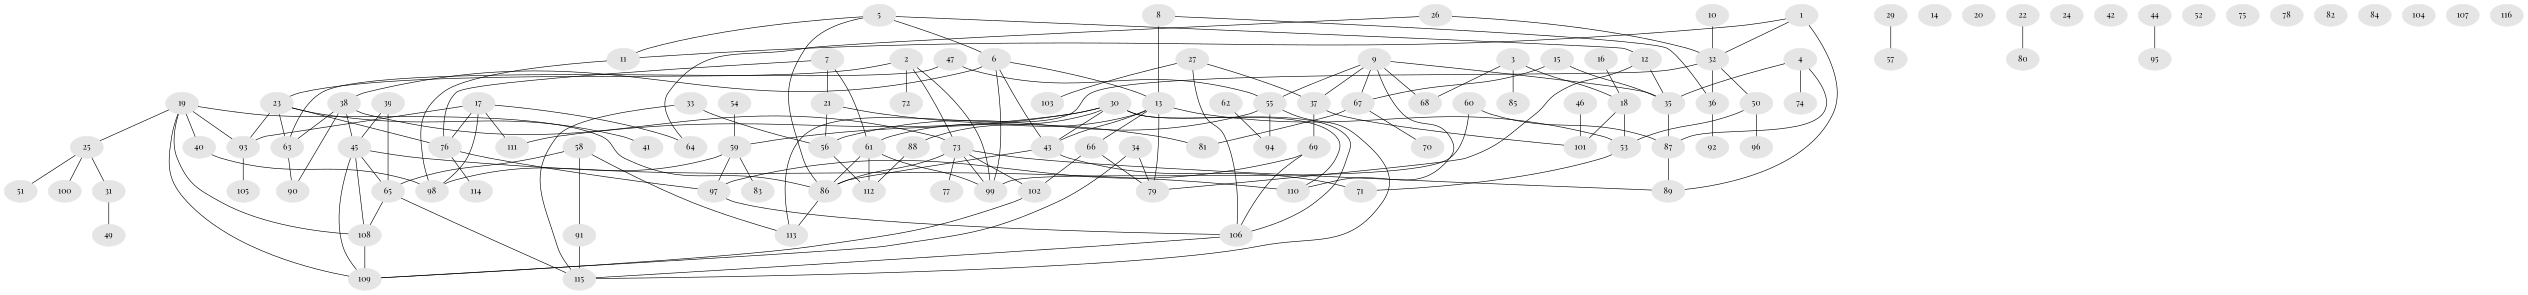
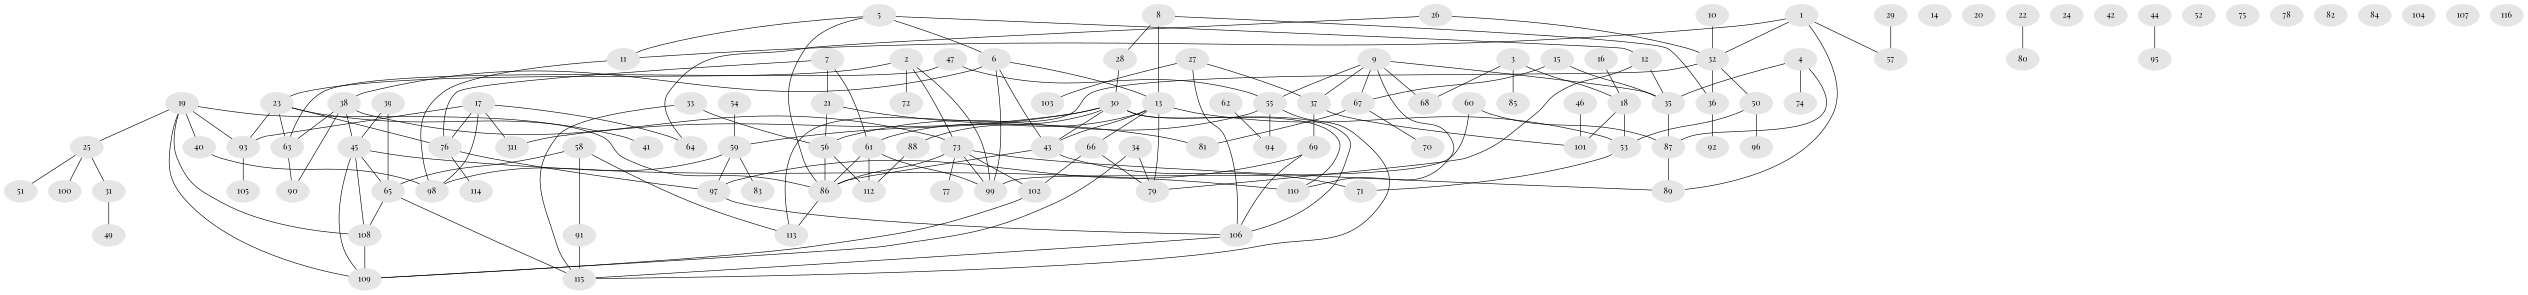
none -> (1846, 37)
none -> (1120, 59)
(512, 147) -> (512, 147)
none -> (825, 169)
